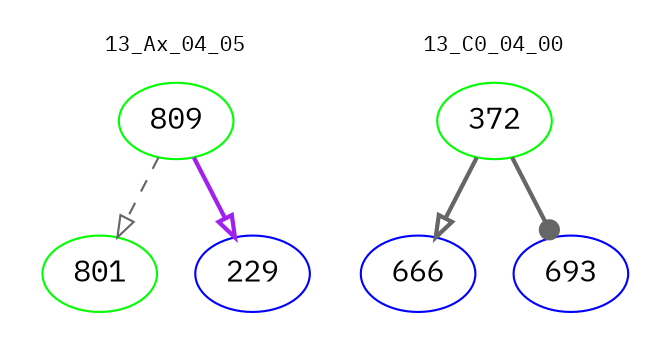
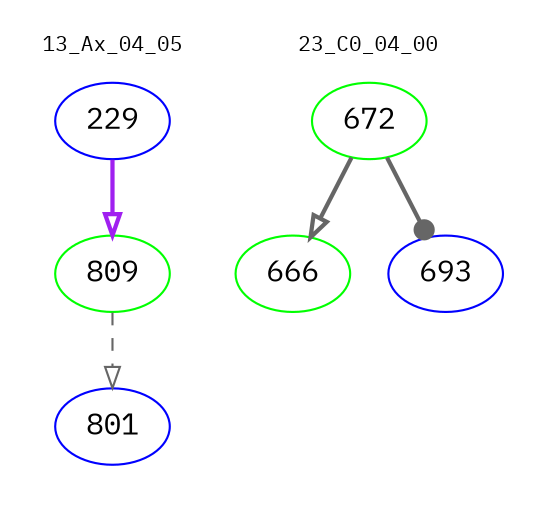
(494, 46) -> (369, 46)
(494, 121) -> (369, 121)
(209, 188) -> (112, 187)
(100, 274) -> (112, 427)
(418, 274) -> (293, 274)
